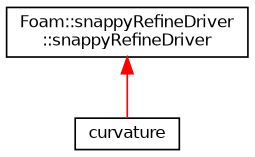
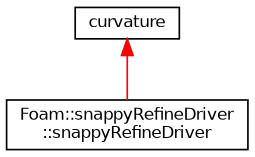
(127, 96) -> (127, 78)
